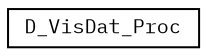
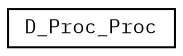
(104, 28) -> (92, 28)
